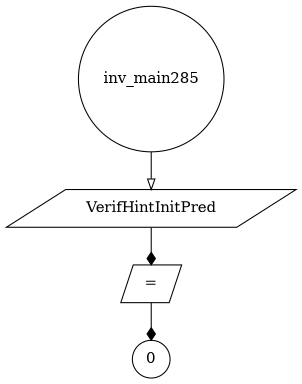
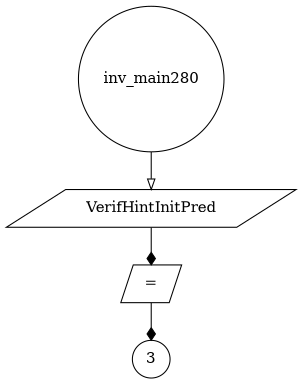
(151, 79) -> (151, 79)
(151, 359) -> (151, 359)
